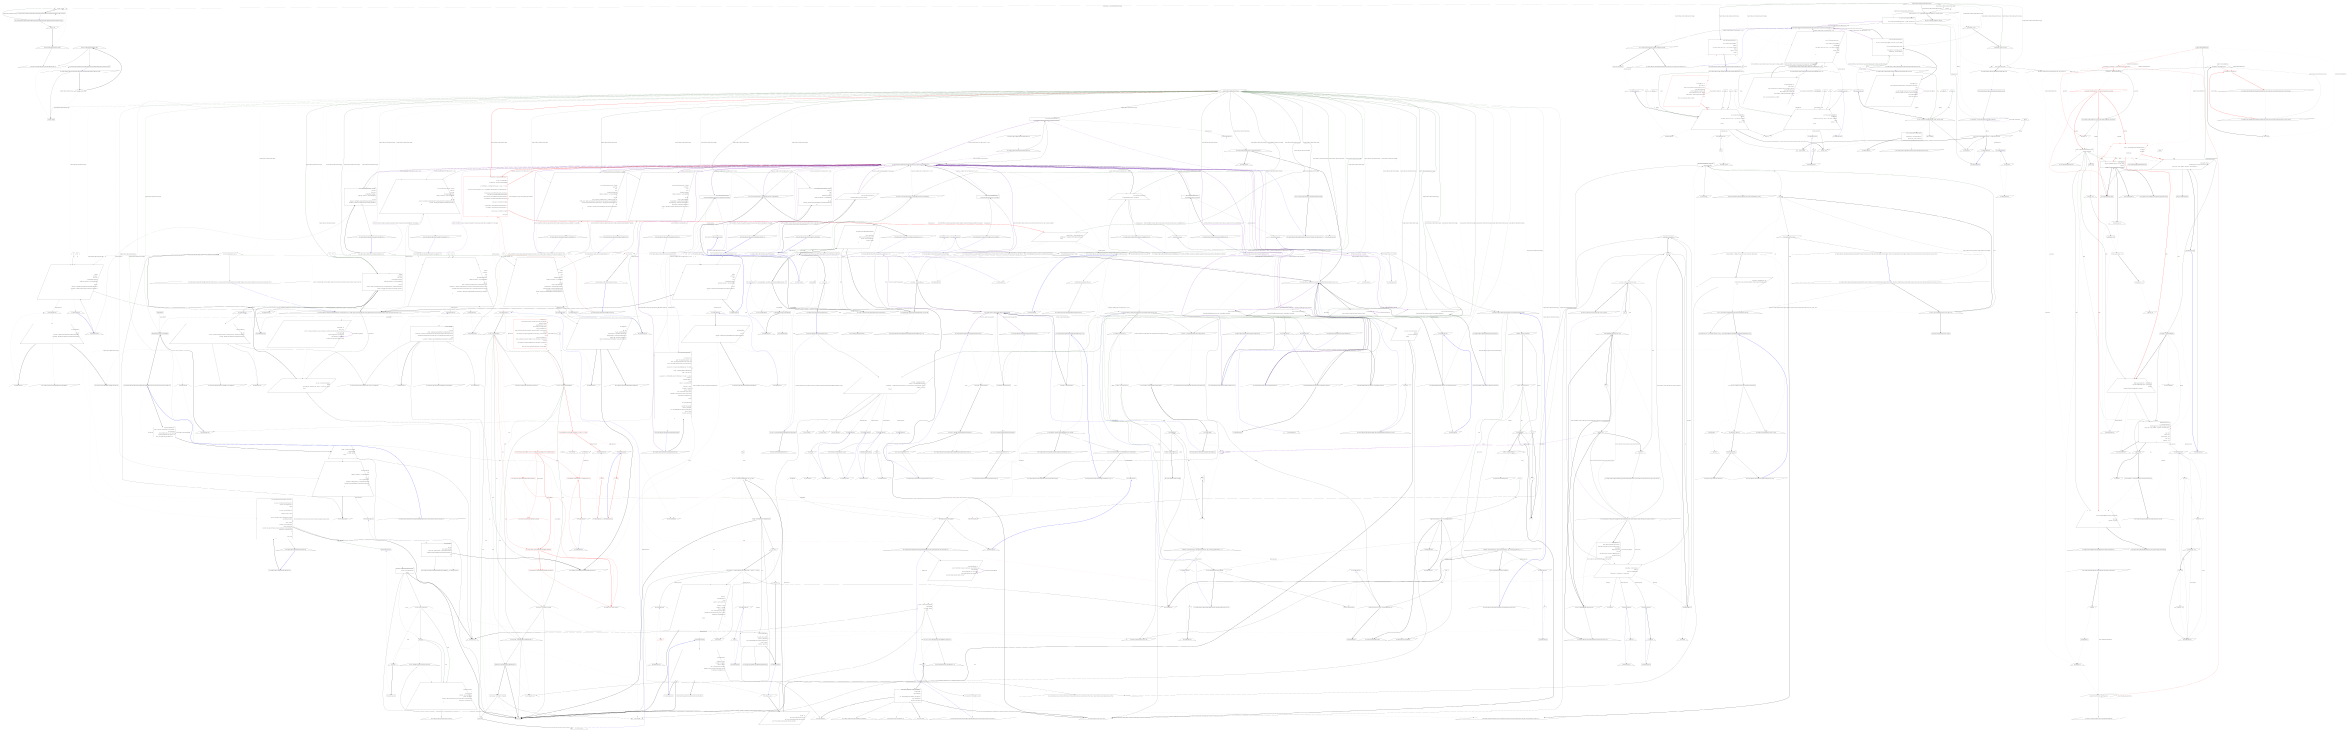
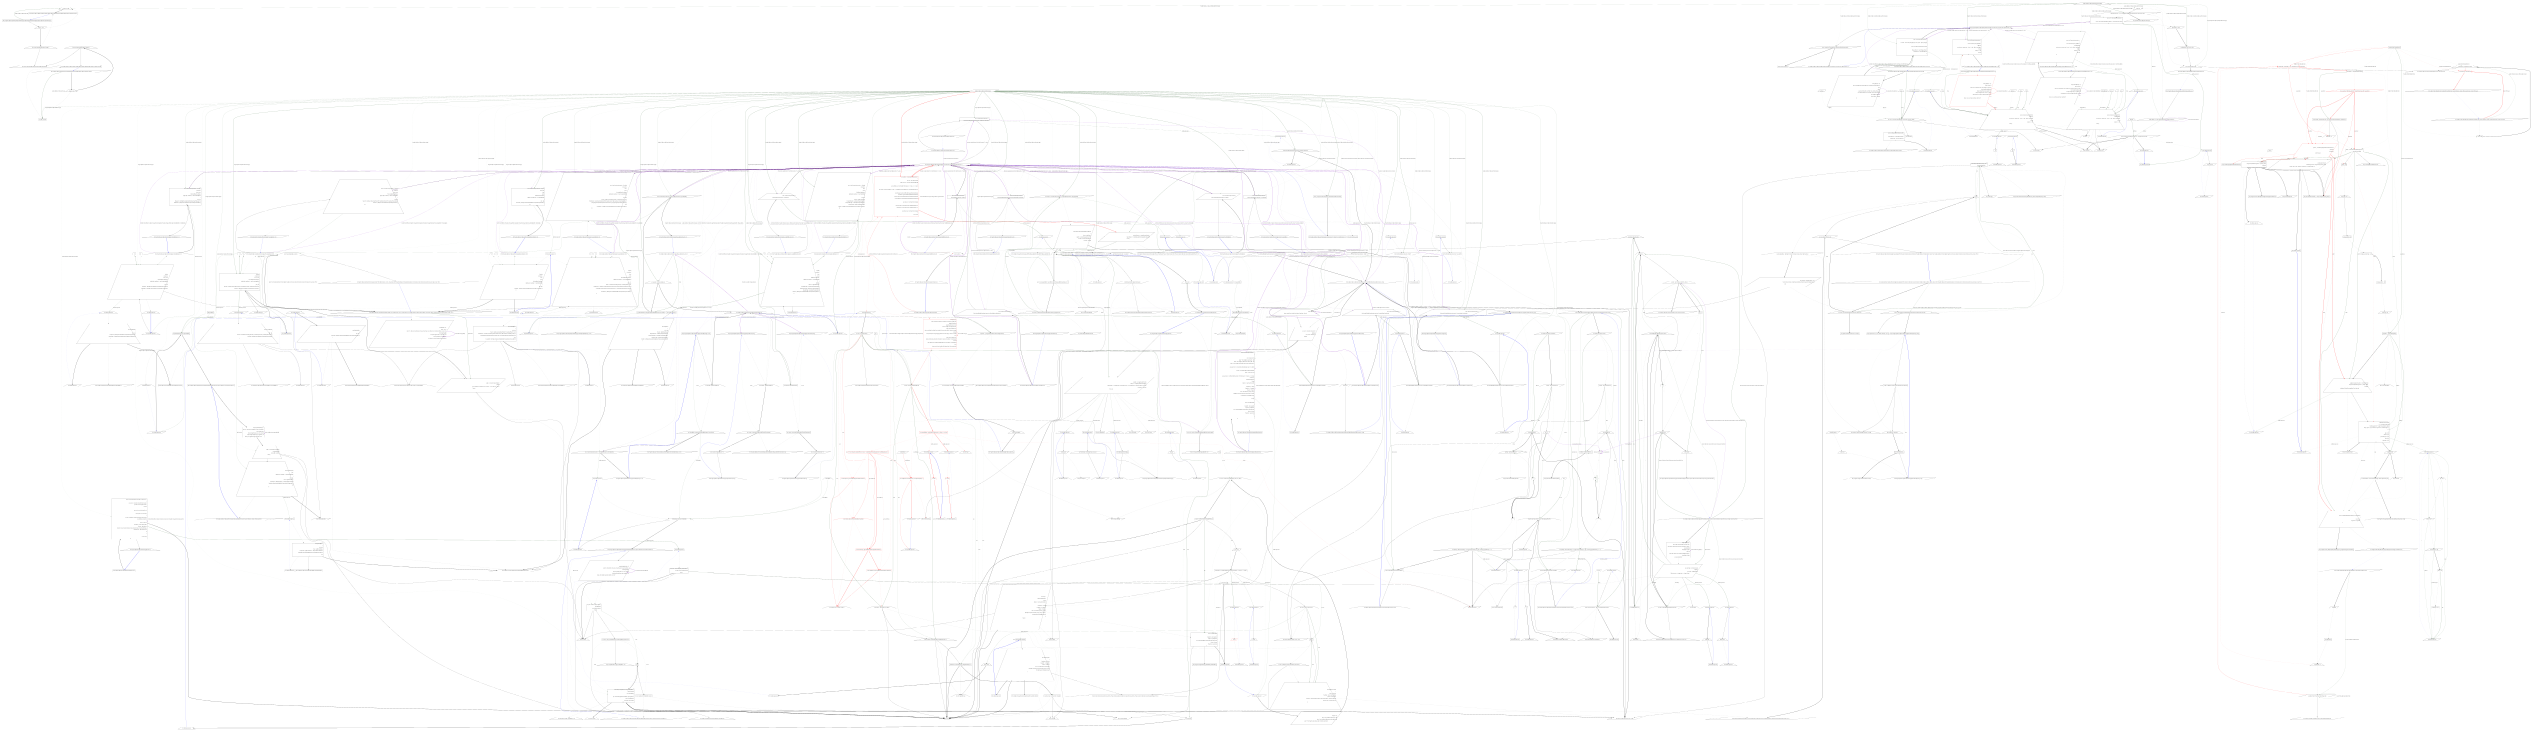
(441, 718) -> none
